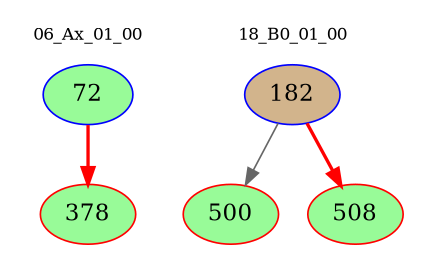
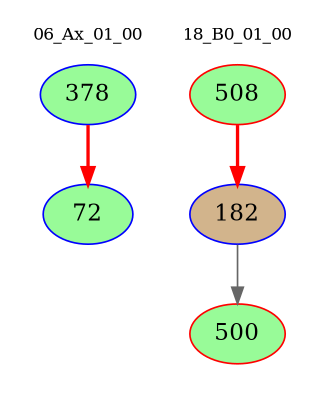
(88, 146) -> (88, 146)
(320, 147) -> (238, 146)
(88, 214) -> (88, 95)
